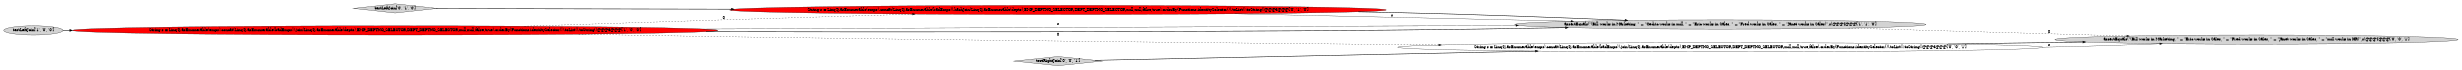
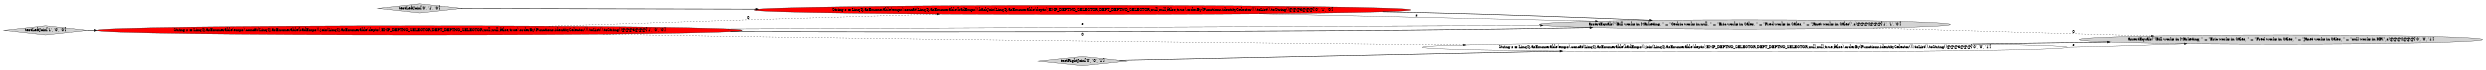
(33, 30) -> (46, 30)
